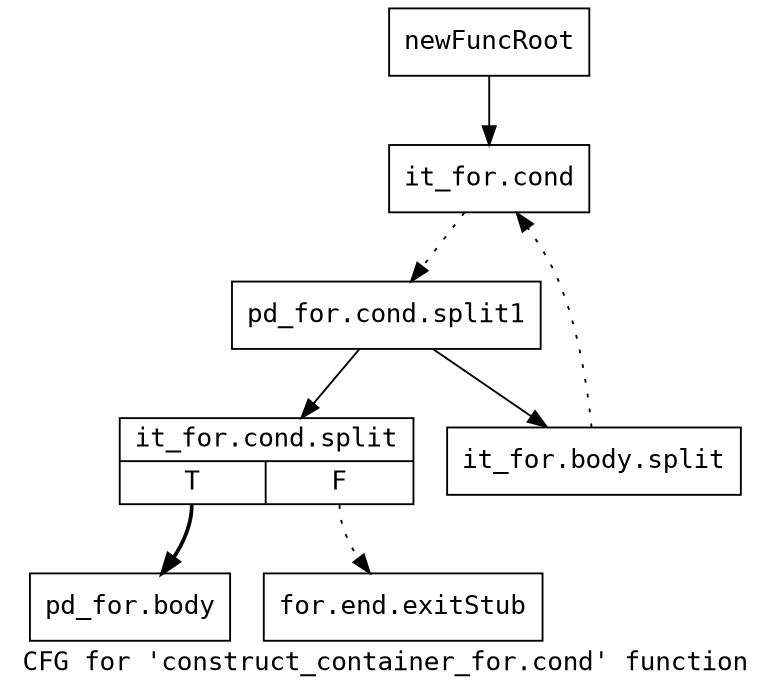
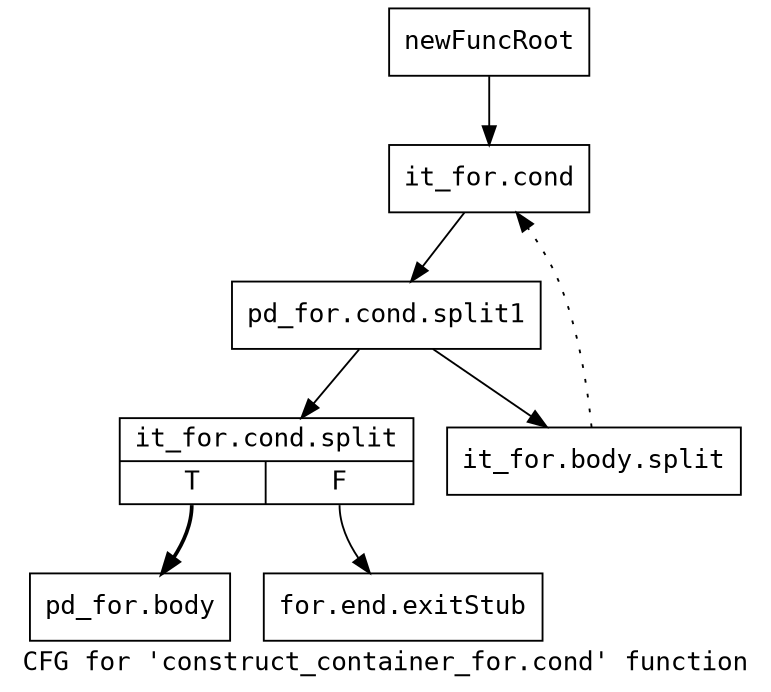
(443, 240) -> (443, 240)
(345, 533) -> (345, 533)
